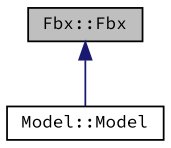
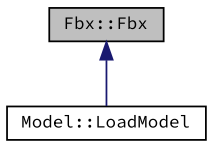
(85, 123) -> (106, 123)
